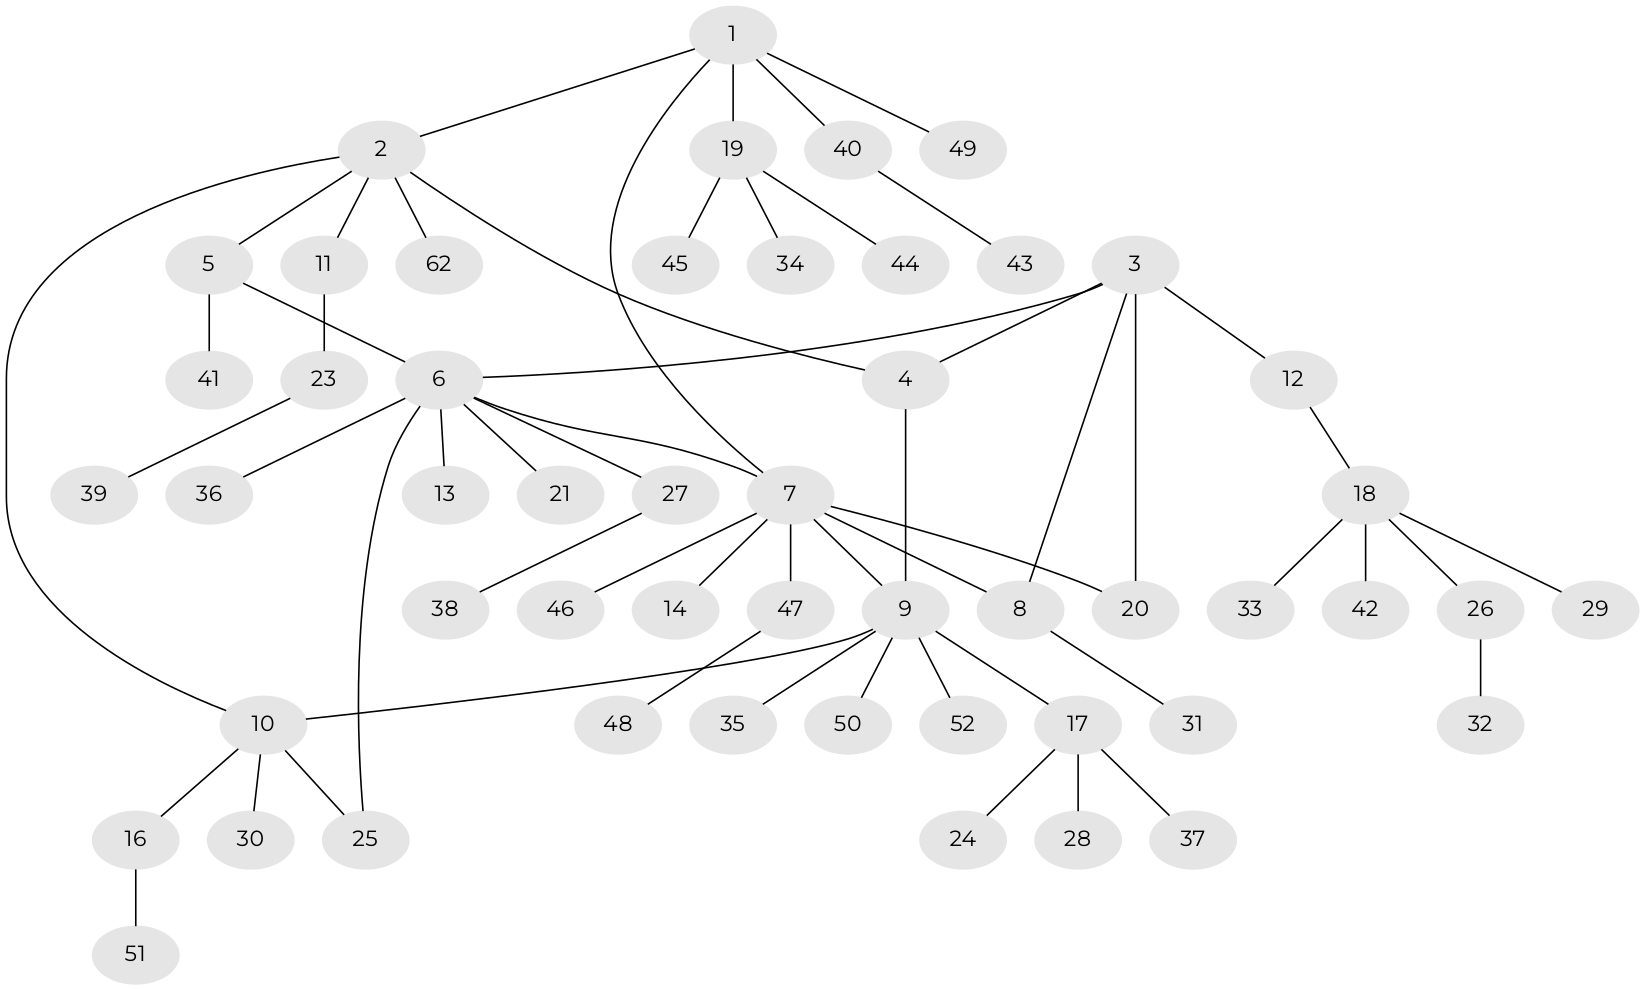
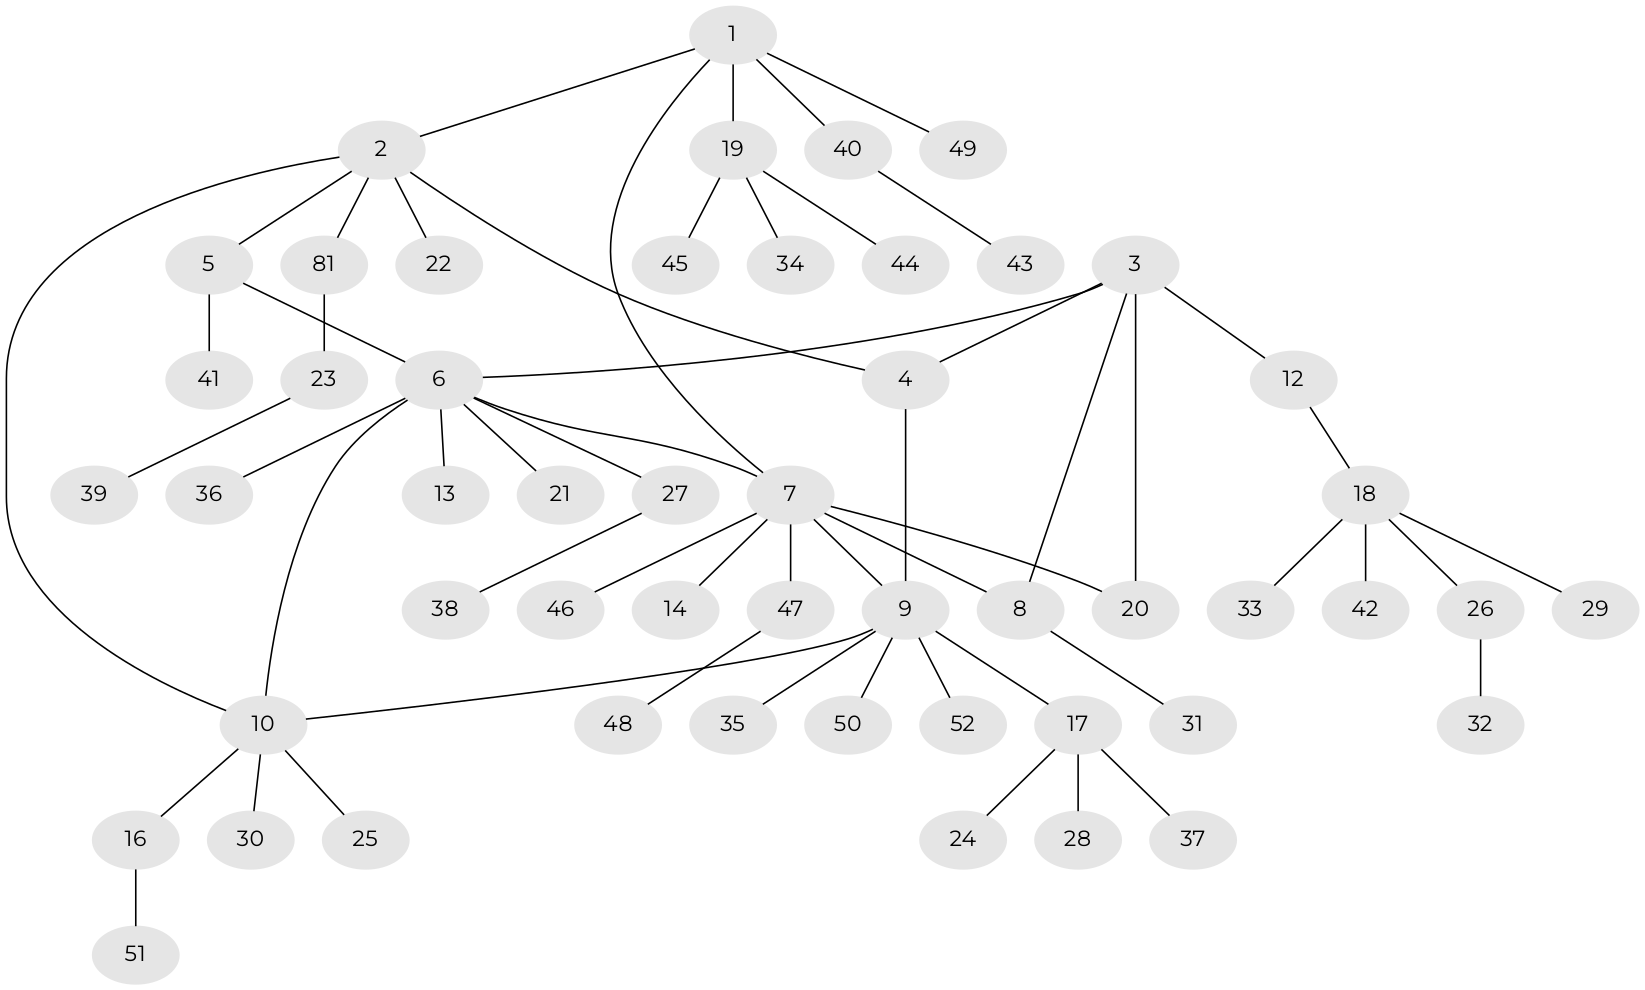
(324, 265) -> (324, 265)
(439, 265) -> (439, 265)
(363, 603) -> (304, 530)
